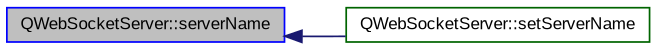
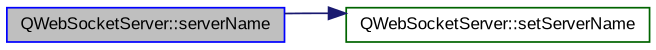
(324, 36) -> (307, 13)
